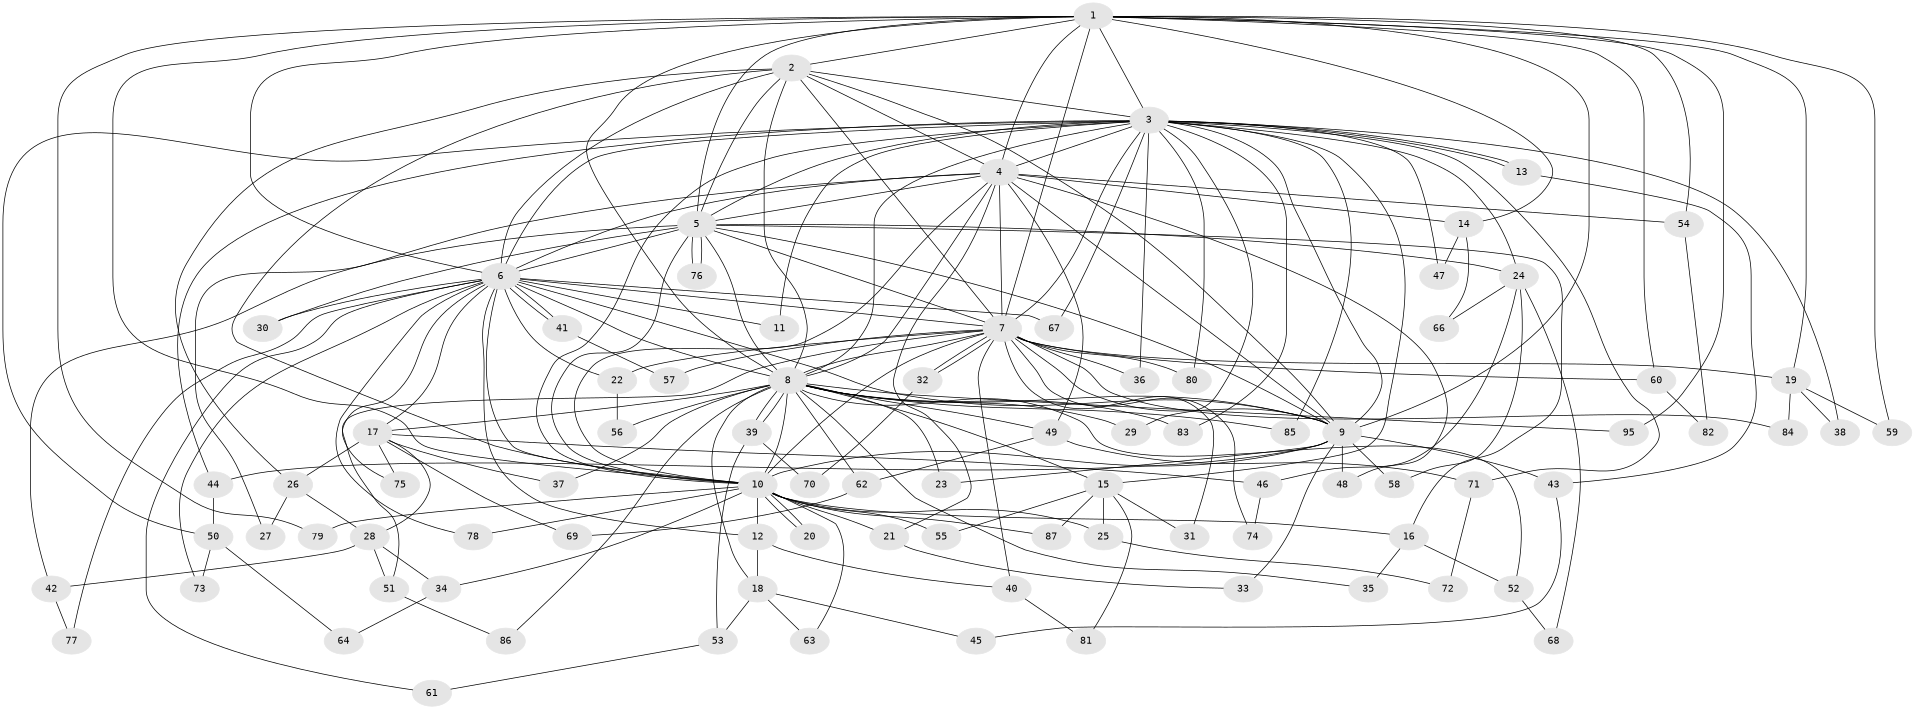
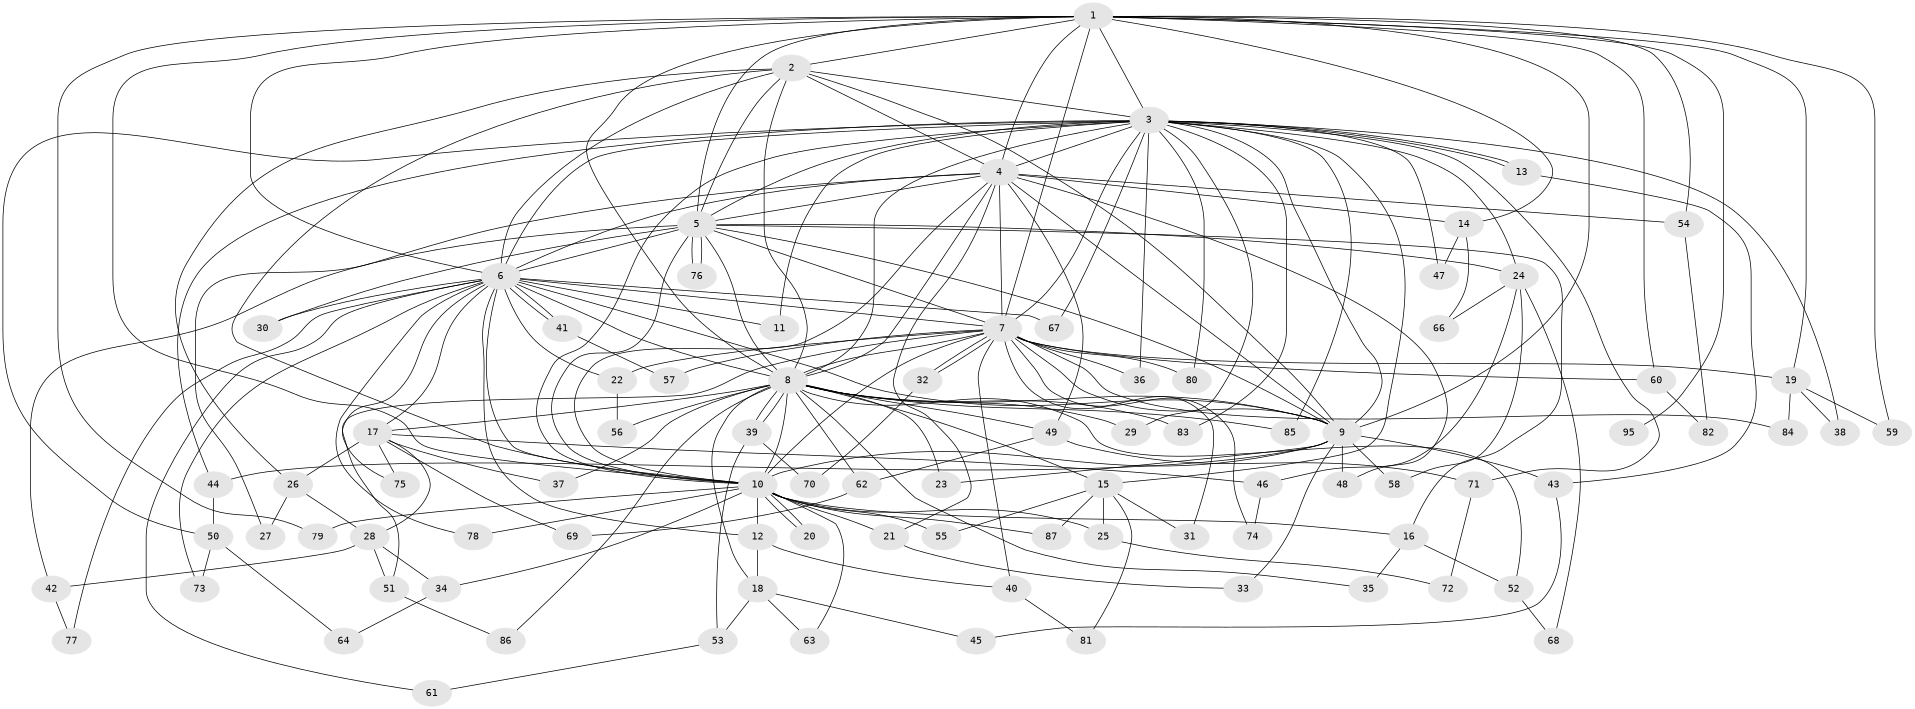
(902, 204) -> none
(1208, 411) -> none
